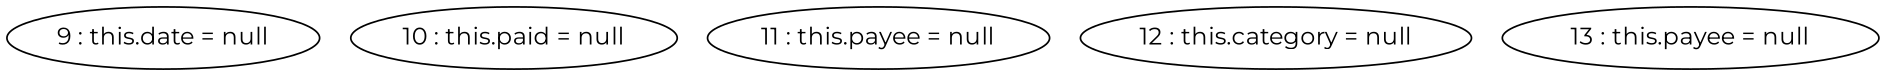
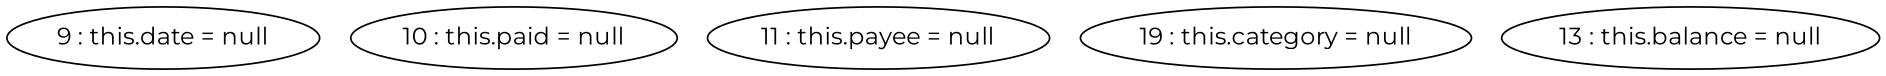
(1276, 38) -> (1276, 38)
(1691, 38) -> (1691, 38)
